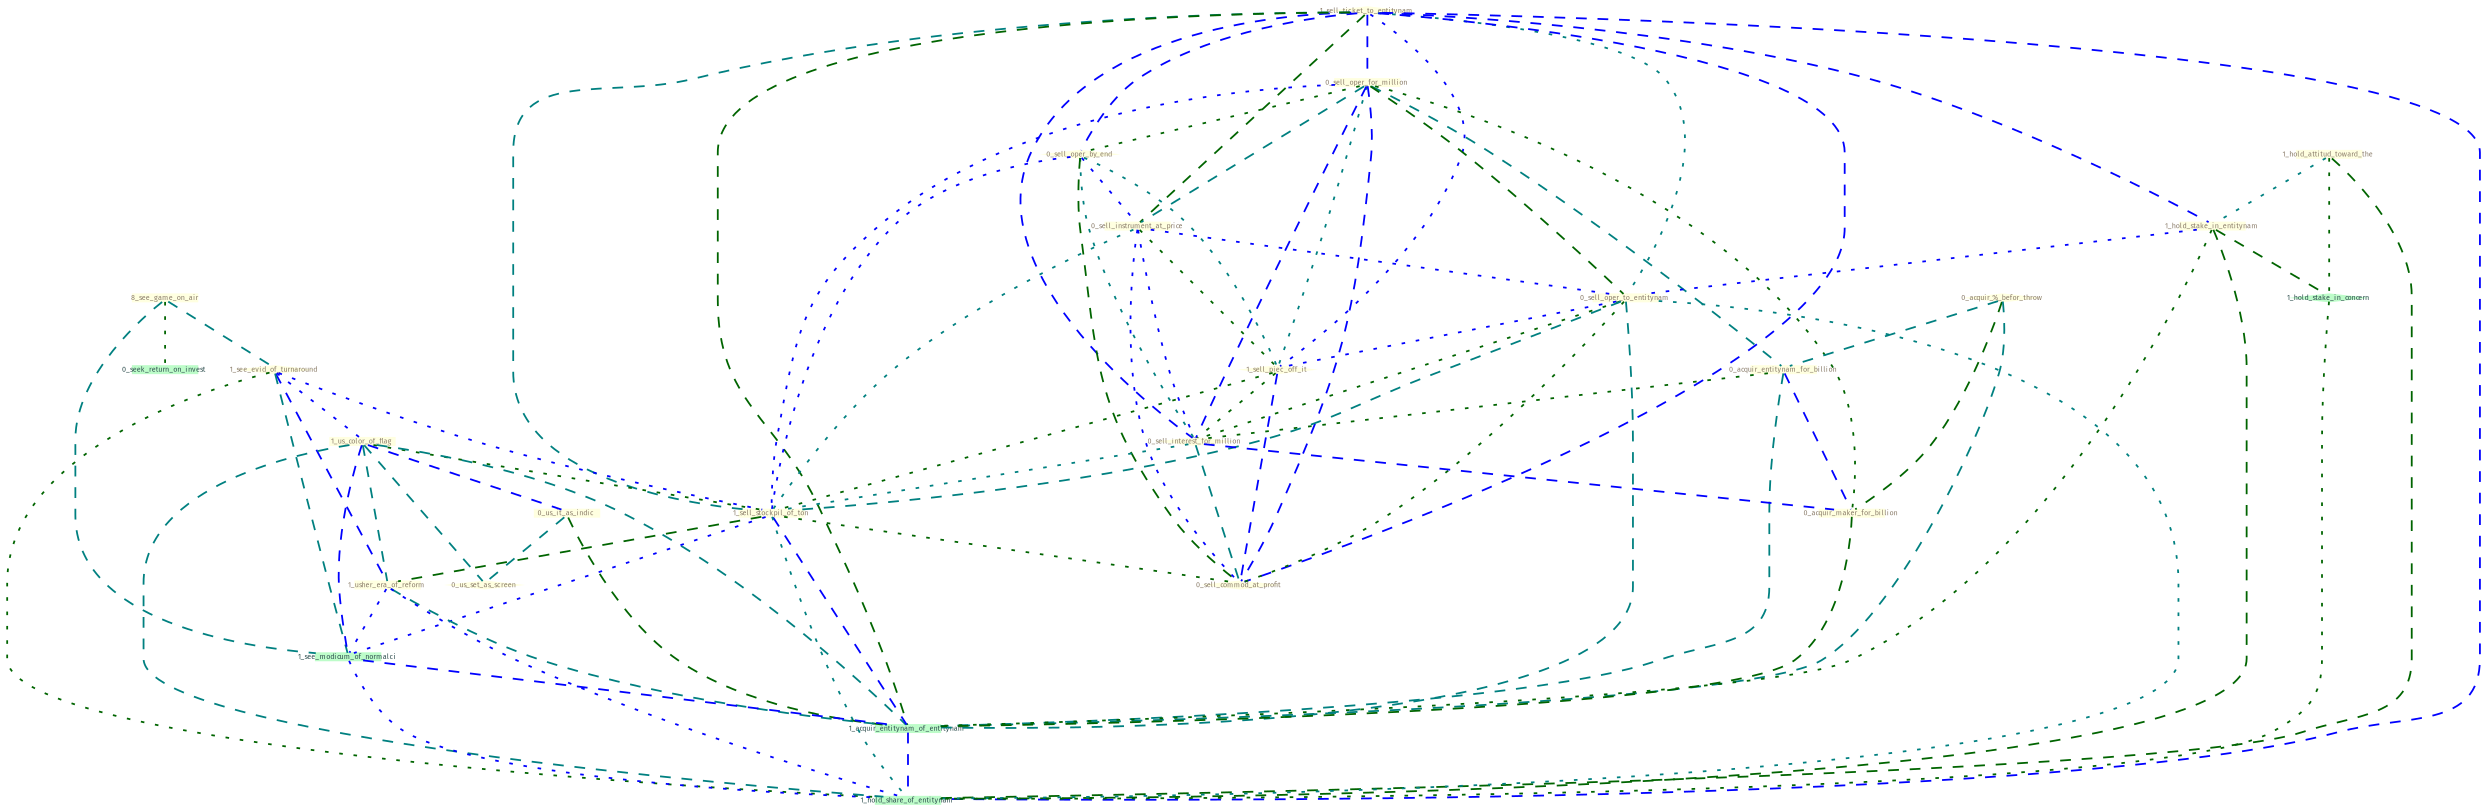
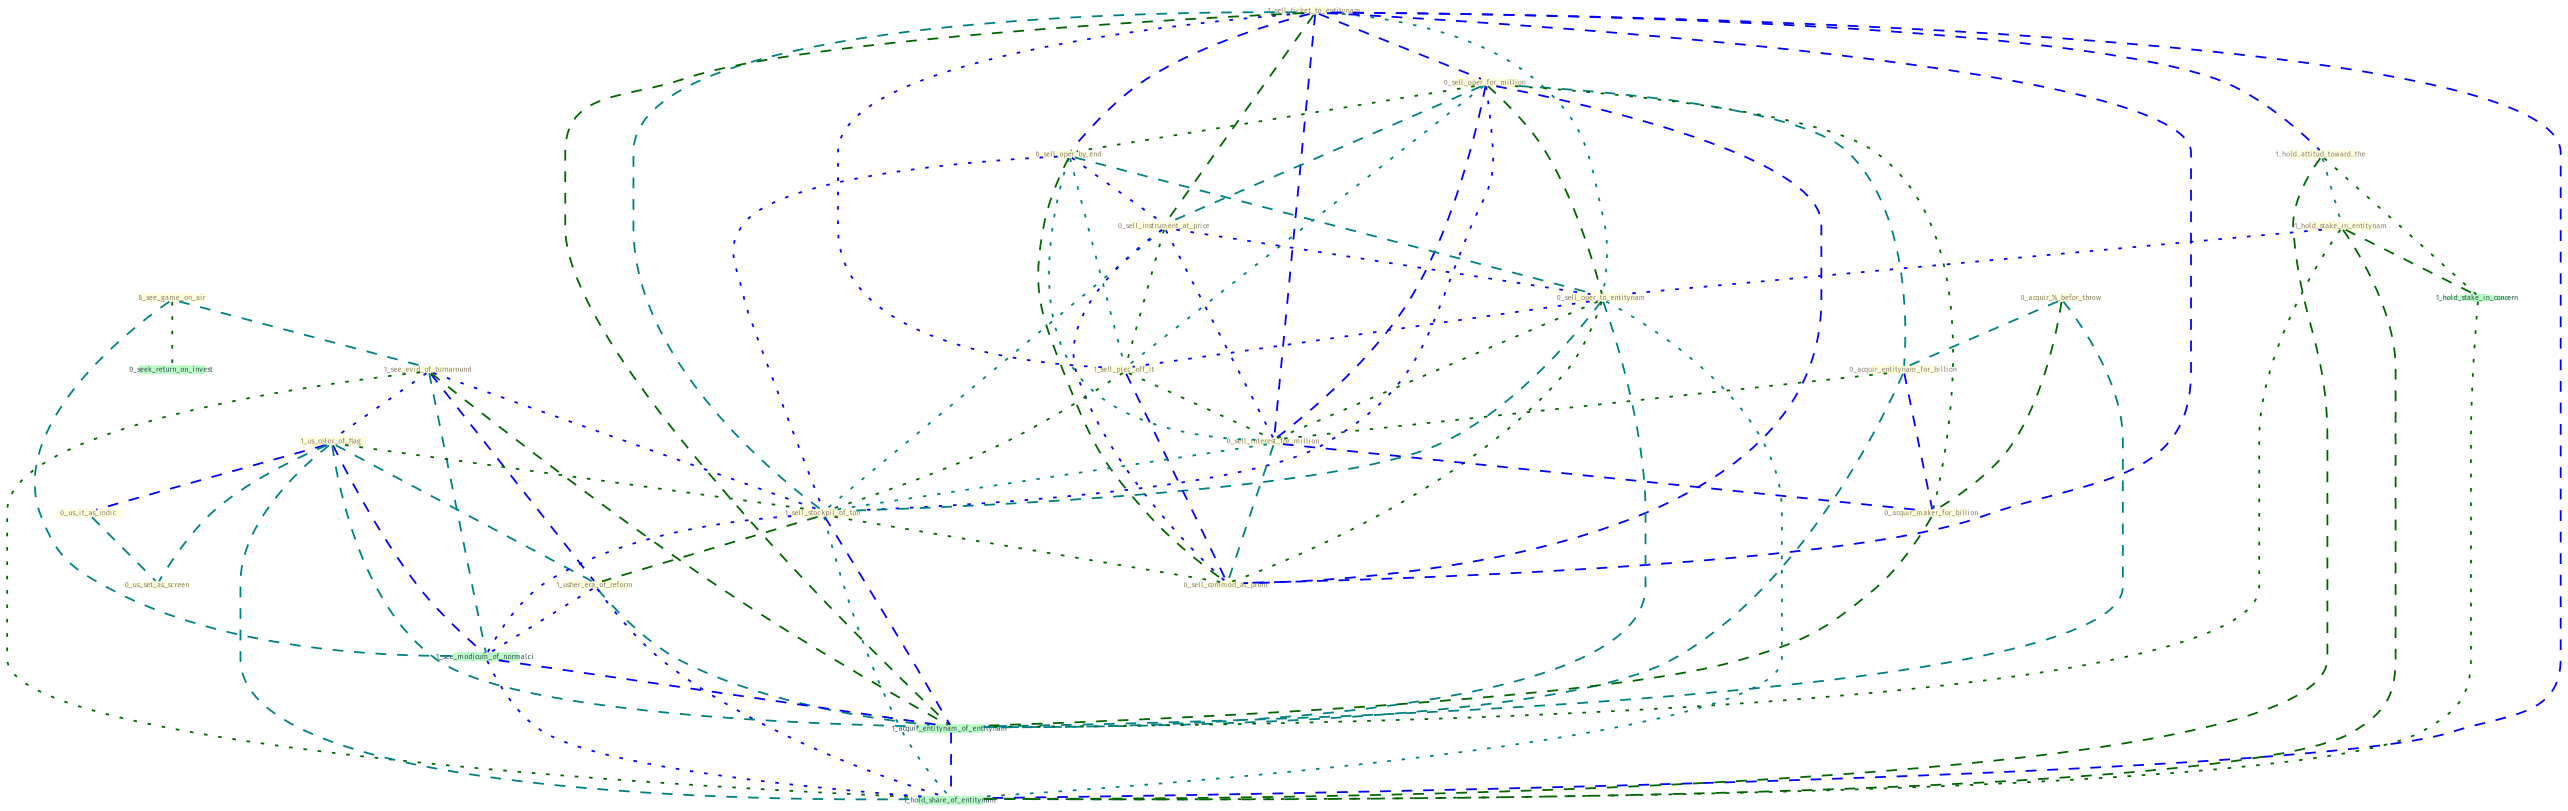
(1808, 64) -> (2092, 53)
none -> (1335, 226)
(694, 670) -> (694, 570)
